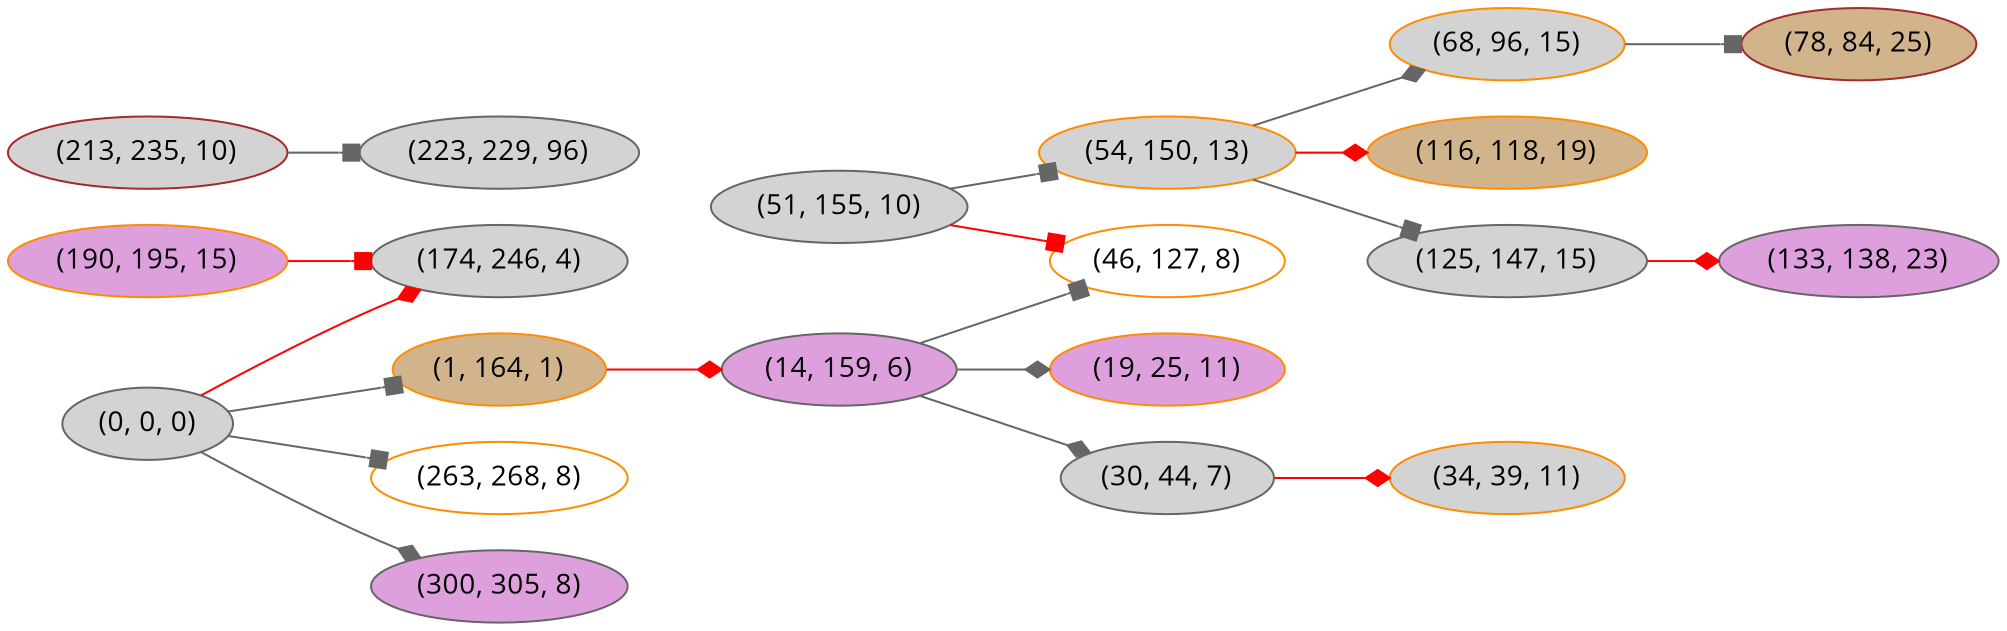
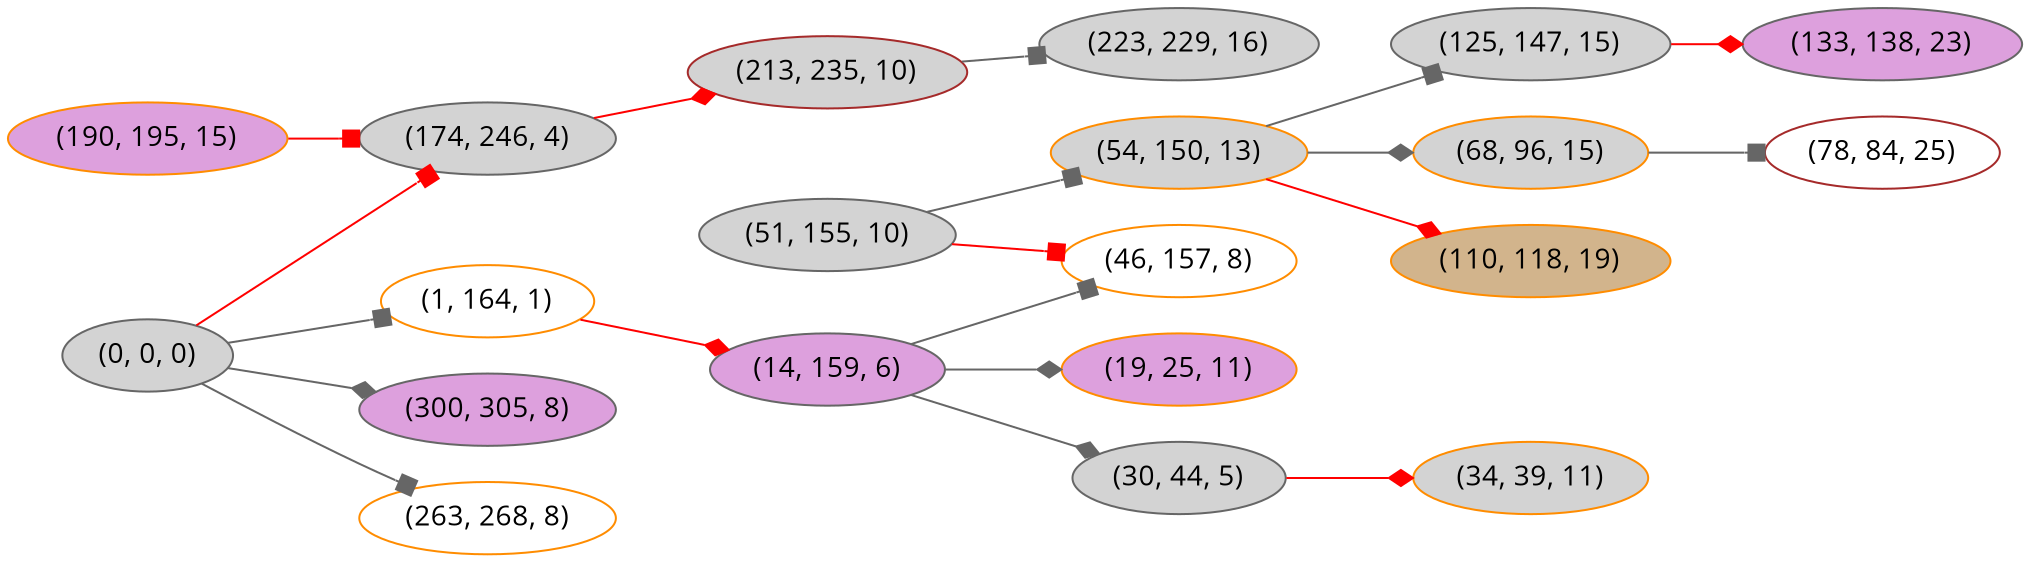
(1859, 44) -> (1882, 153)
none -> (643, 108)
(499, 153) -> (1179, 44)
(1507, 153) -> (1531, 261)
(1167, 261) -> (1179, 261)
(298, 345) -> (307, 254)
(499, 370) -> (488, 301)
(1167, 478) -> (1179, 478)
